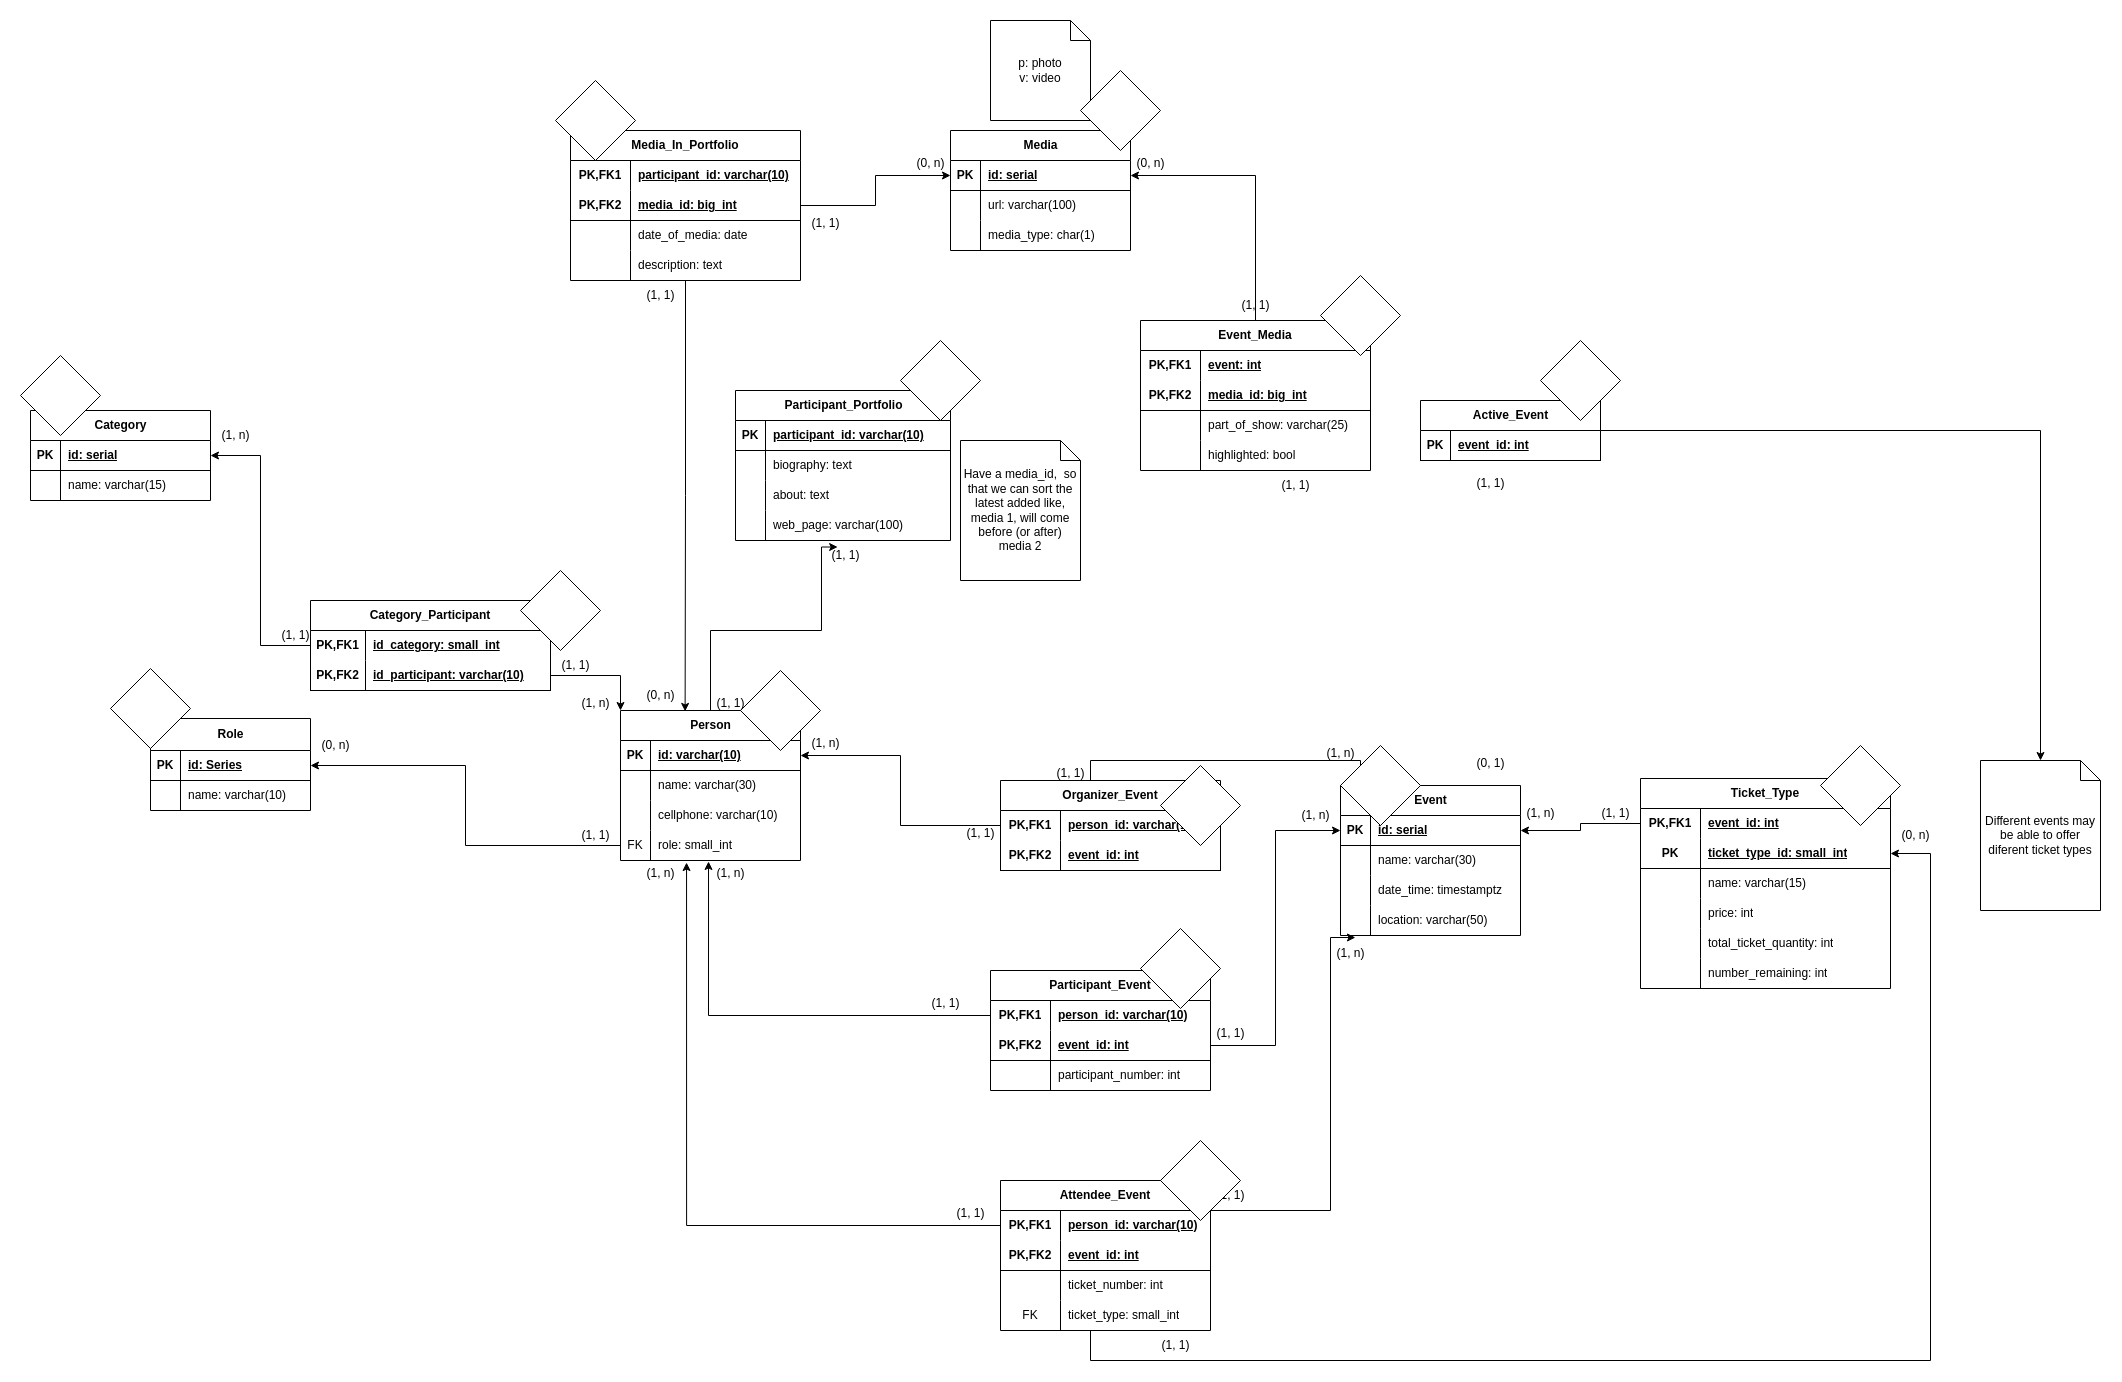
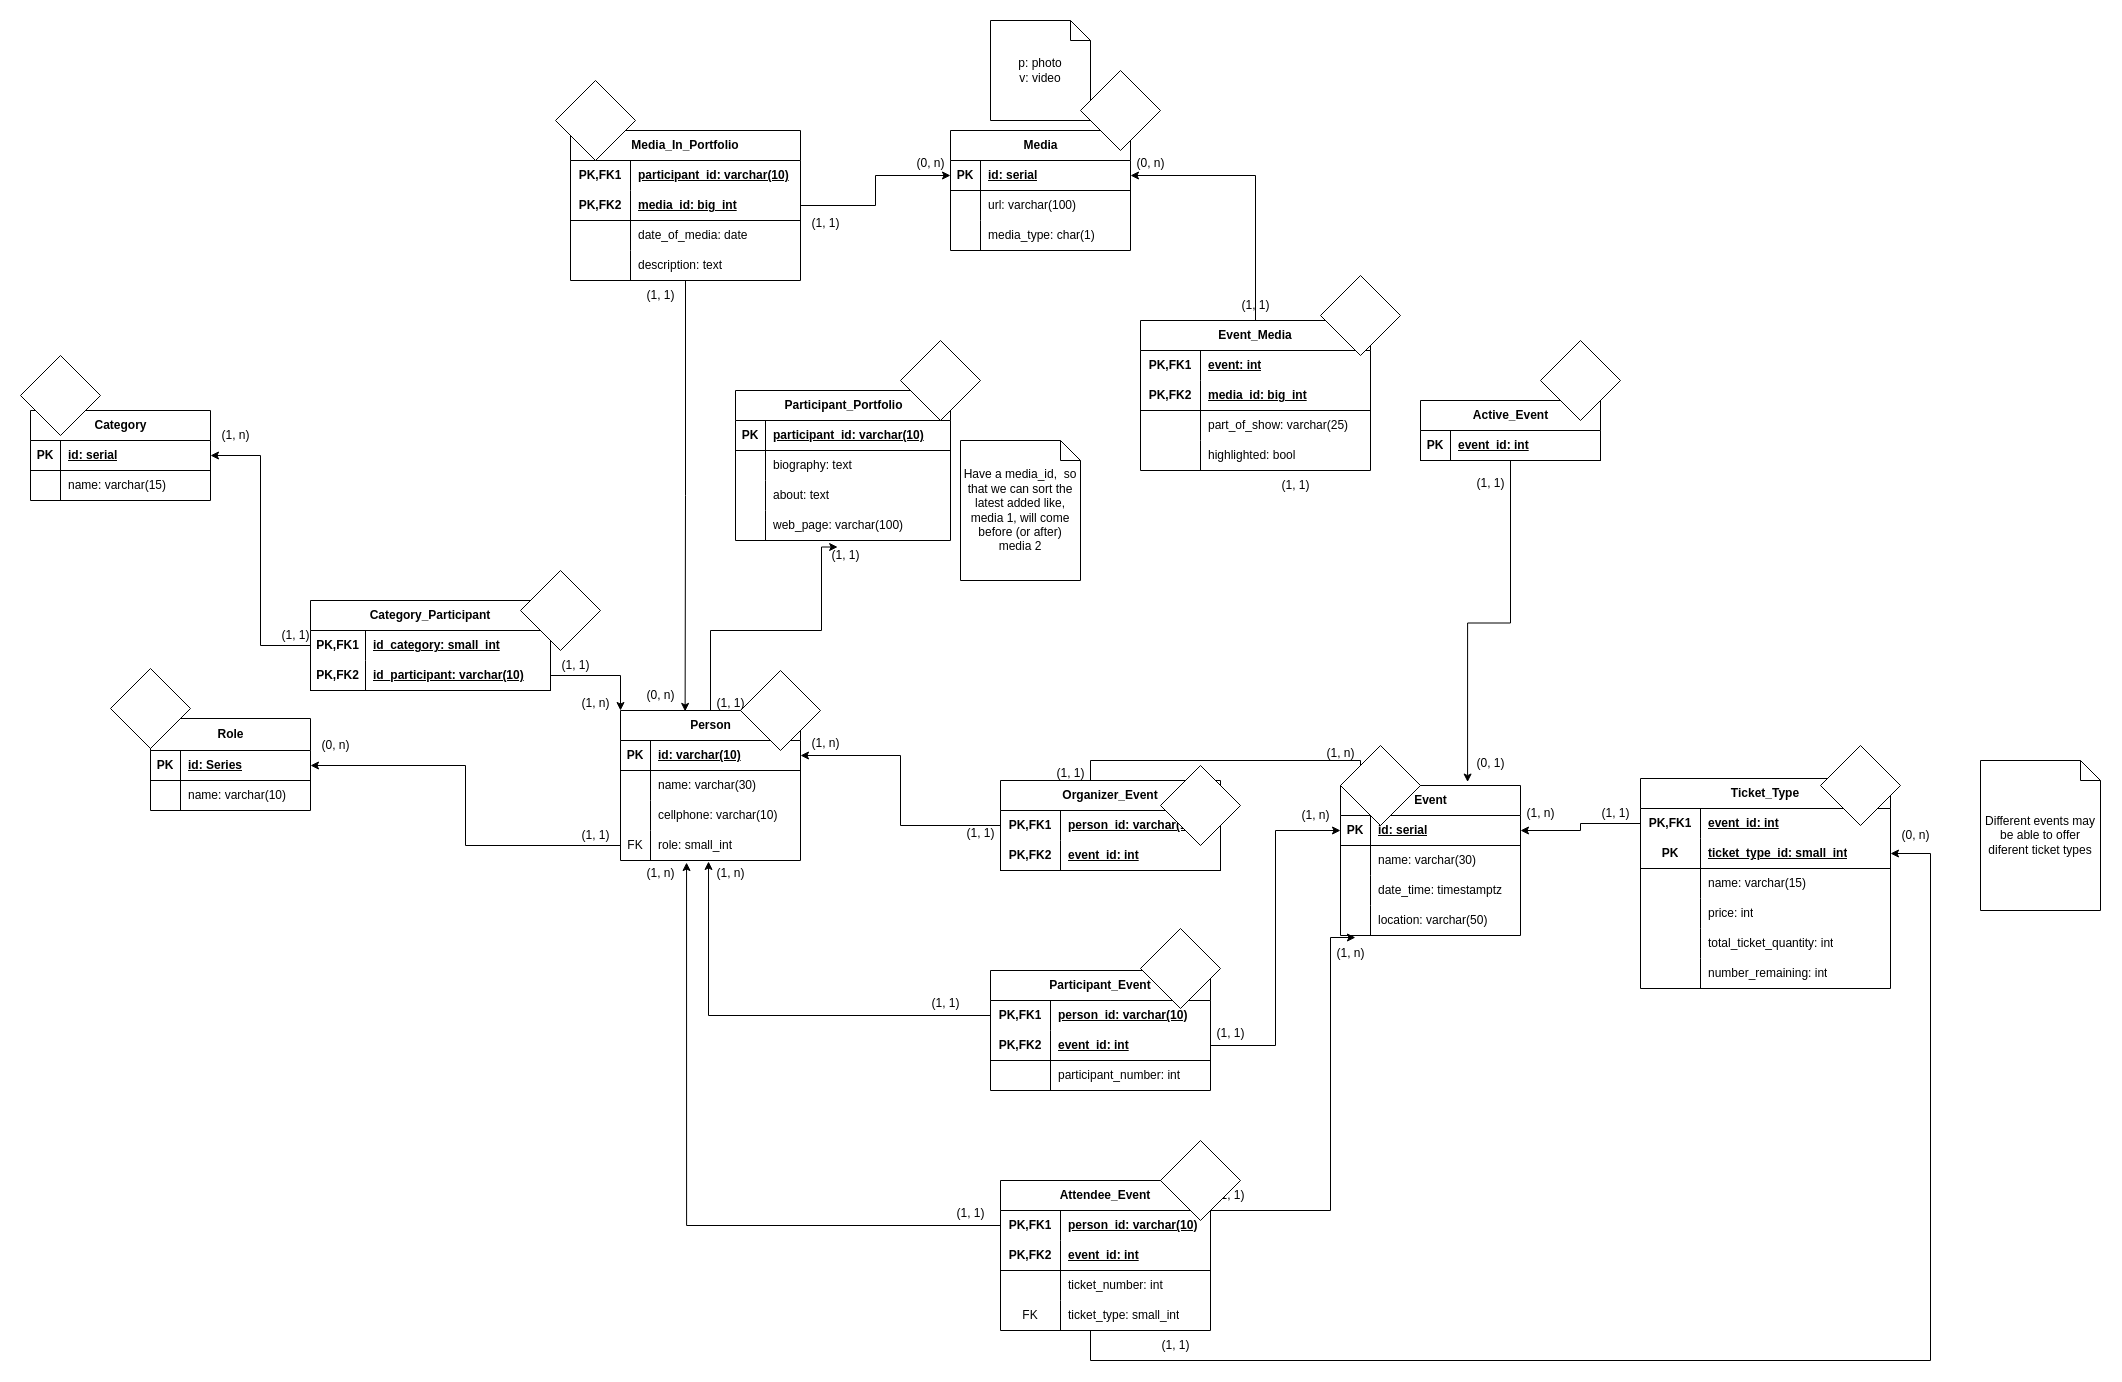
(1983, 431) -> (1494, 623)
